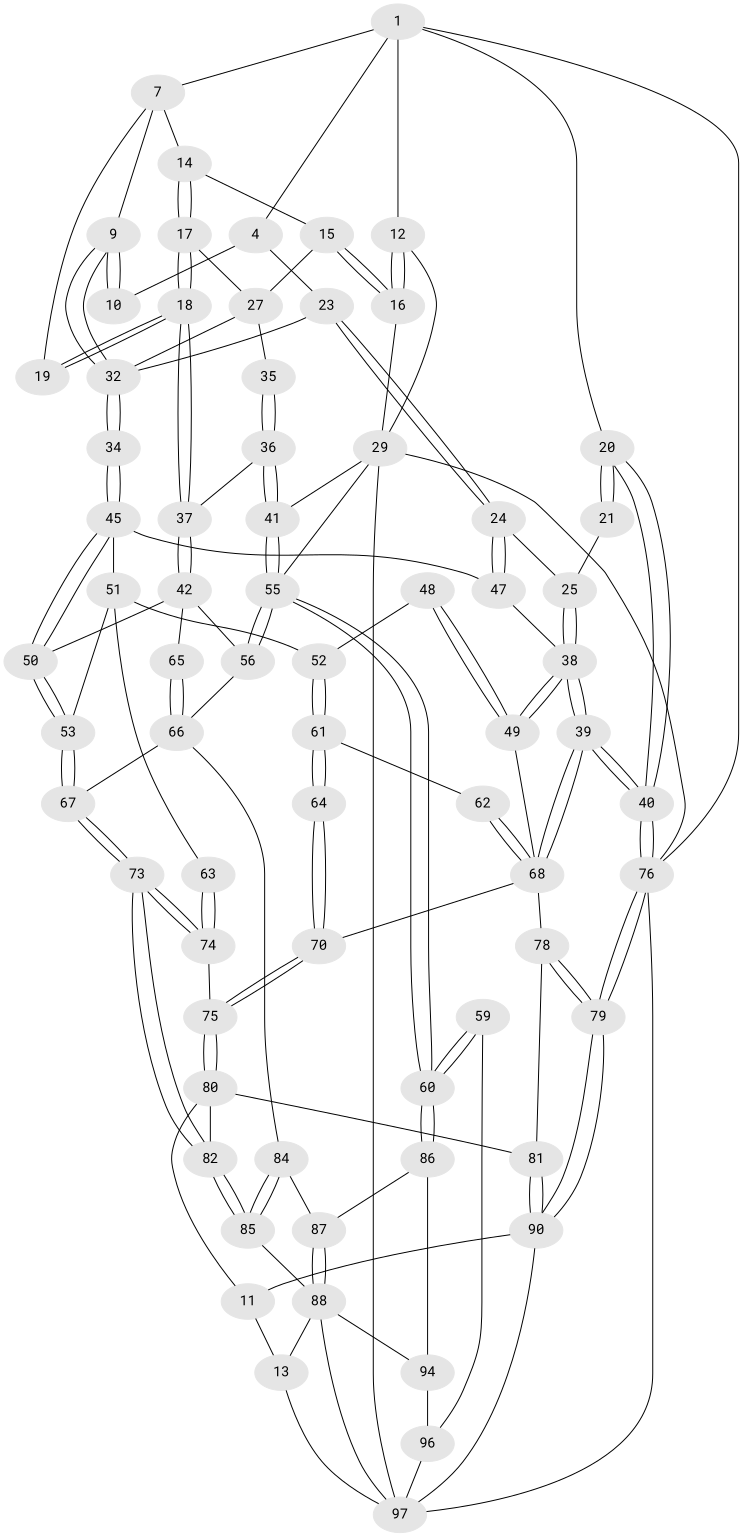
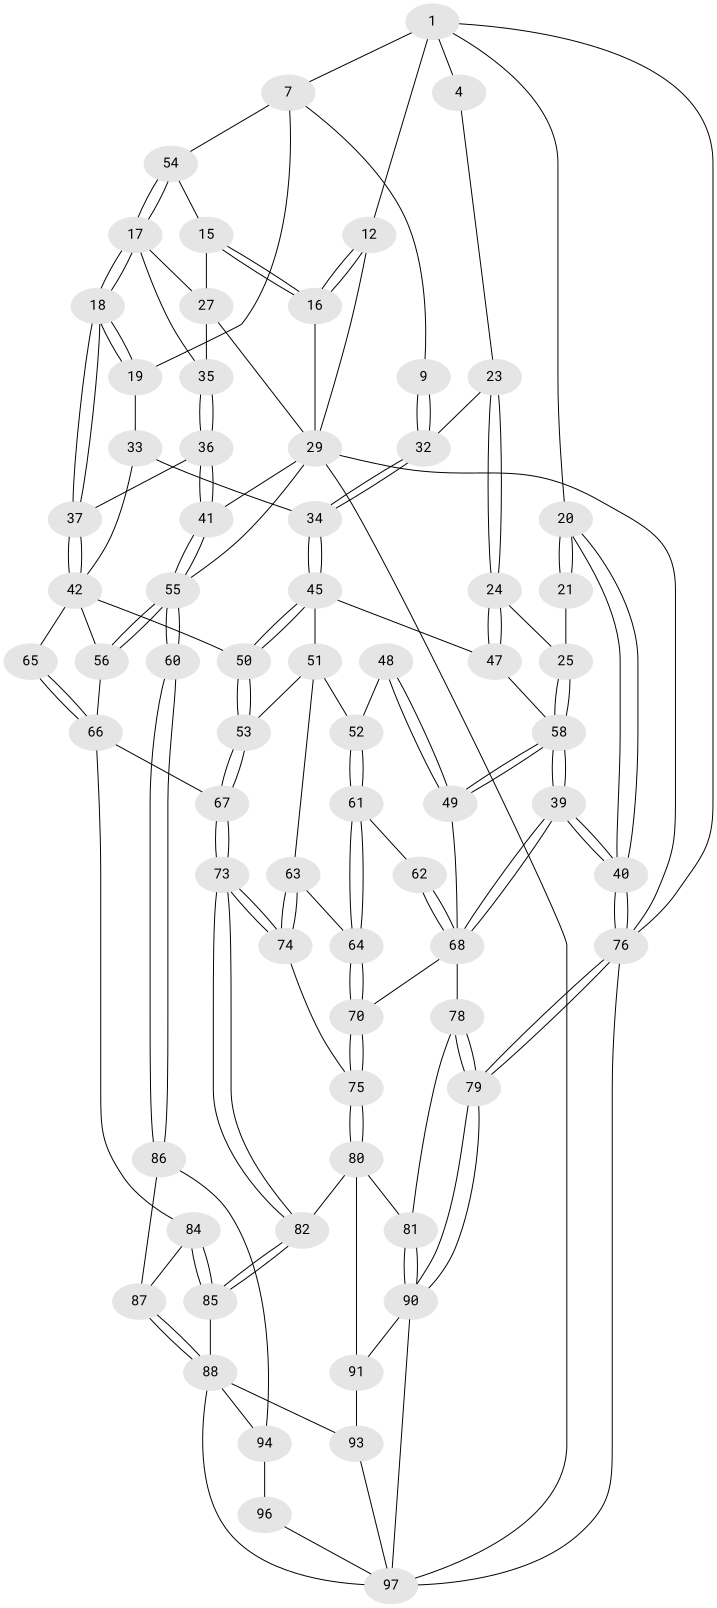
(185, 164) -> (171, 164)
(114, 306) -> none
none -> (163, 309)
(197, 336) -> (261, 377)
none -> (135, 448)
(570, 662) -> (559, 733)
none -> (325, 910)
(483, 1017) -> none
(248, 1302) -> (356, 1373)
(281, 1373) -> (356, 1444)
